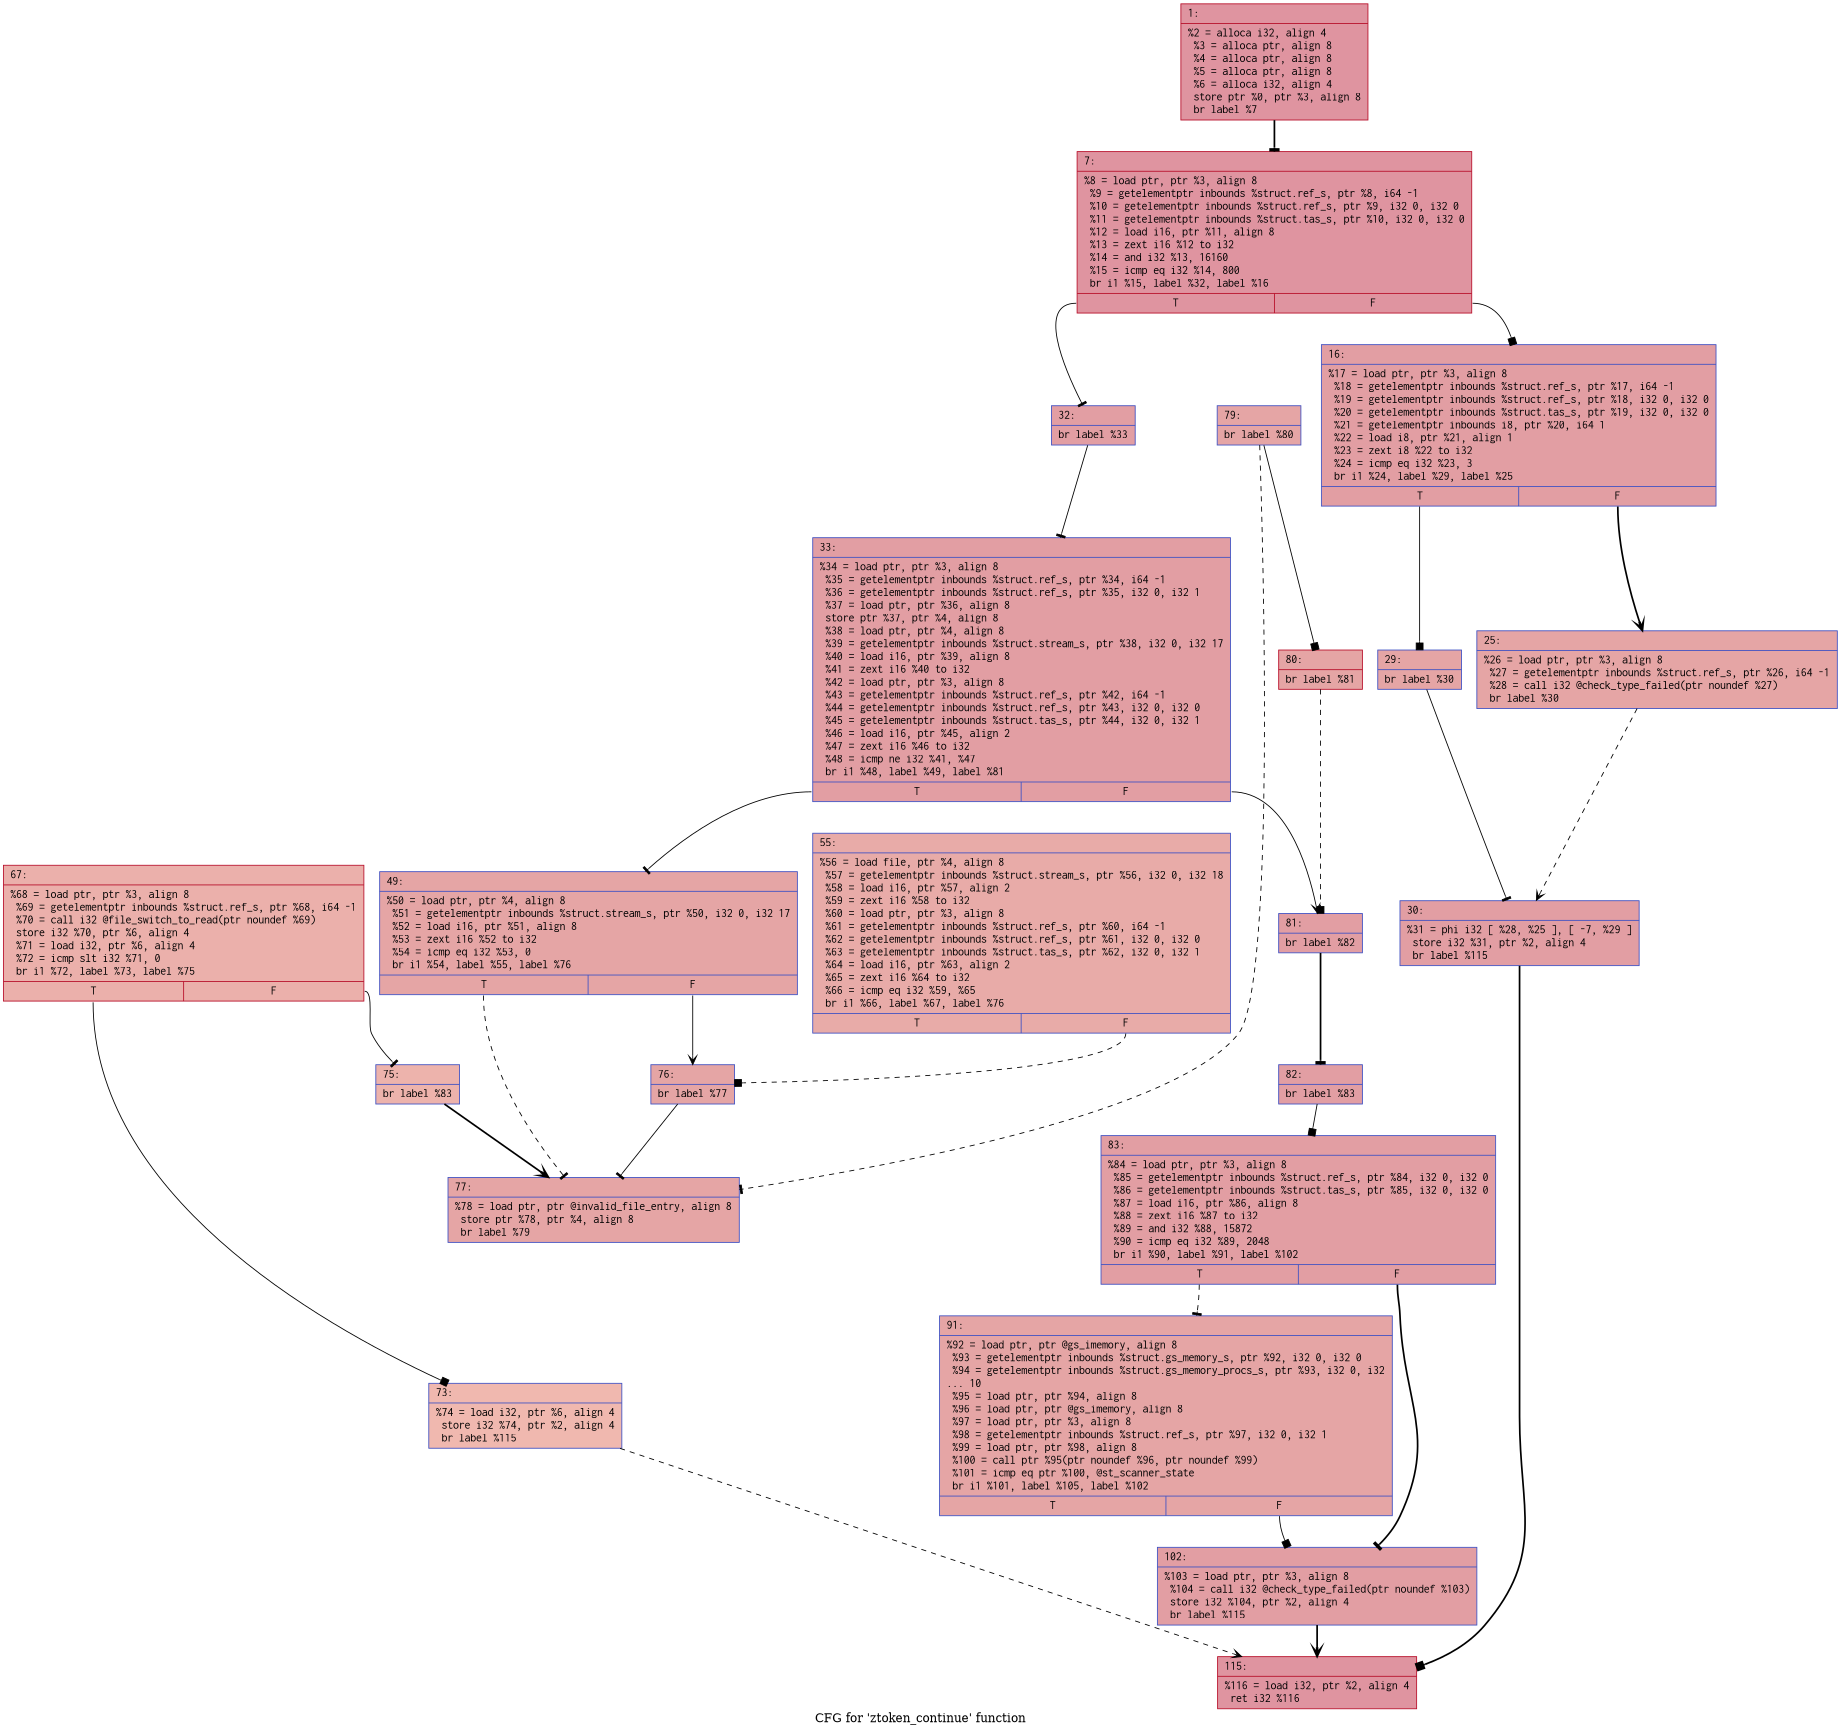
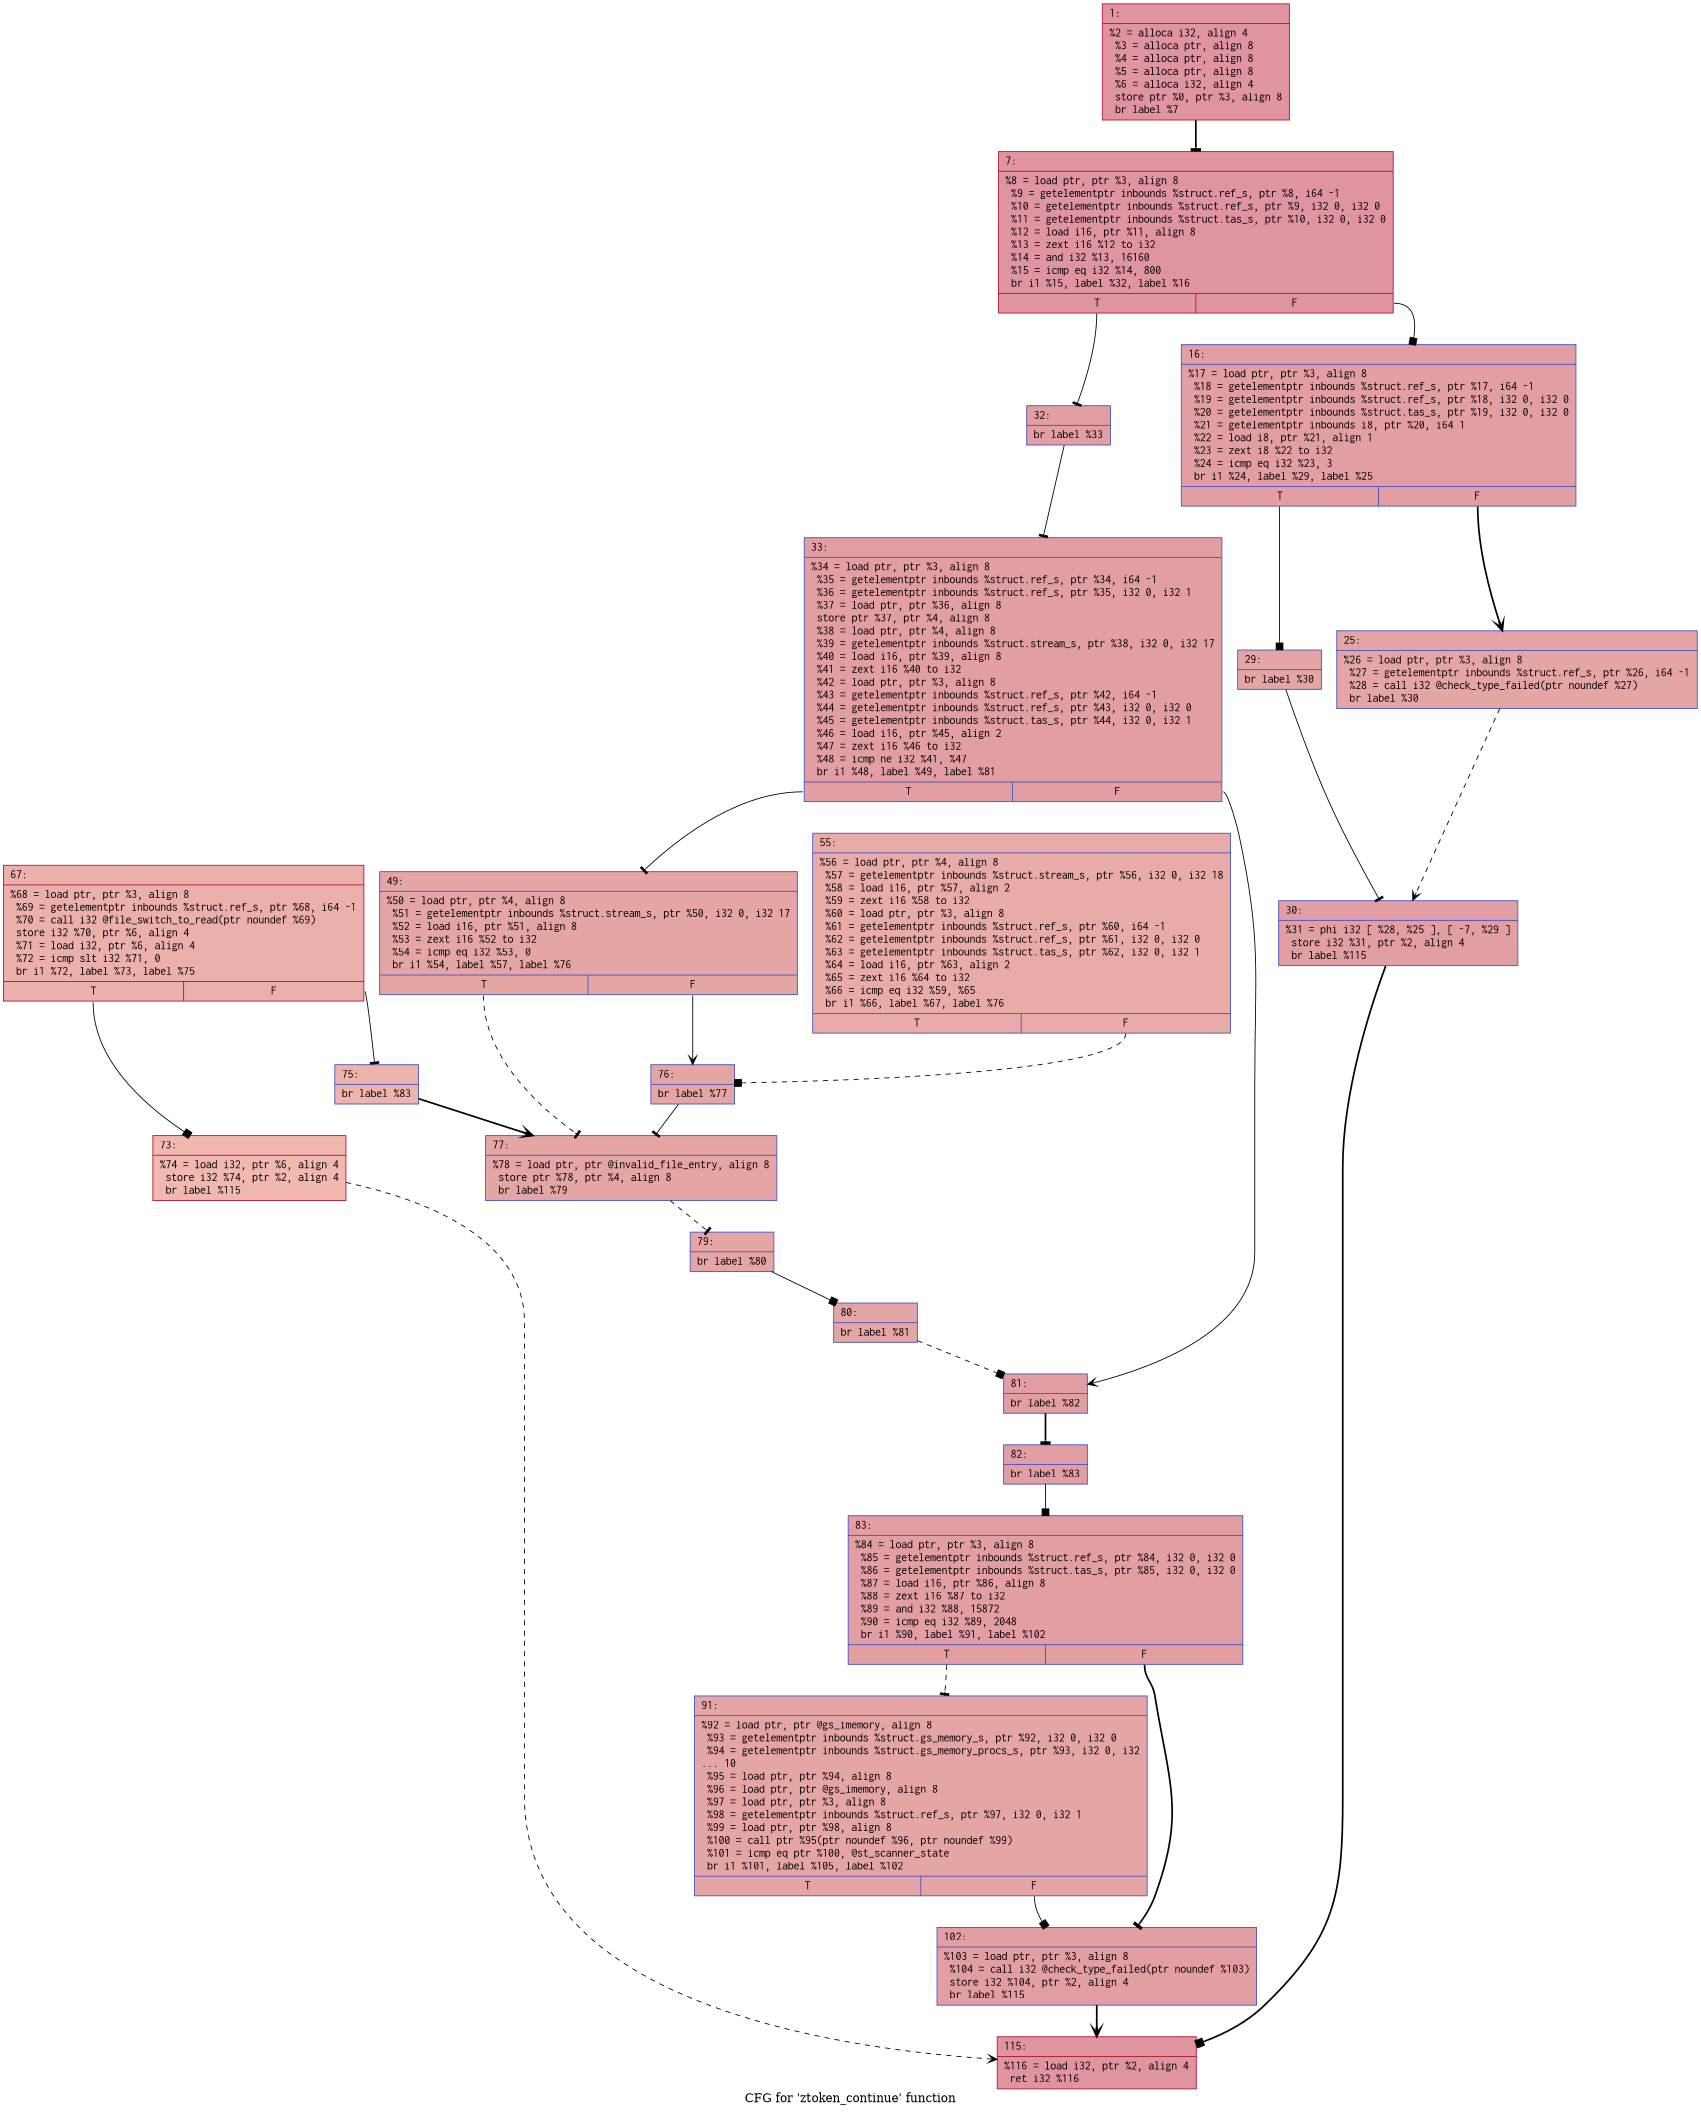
(1321, 670) -> (876, 1323)
(912, 862) -> (909, 862)
(479, 965) -> (479, 965)
(1249, 1002) -> (688, 1215)
(525, 1416) -> (249, 1168)
